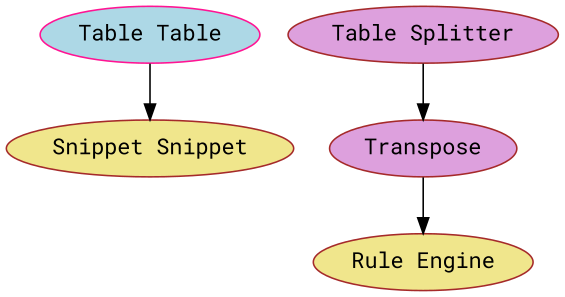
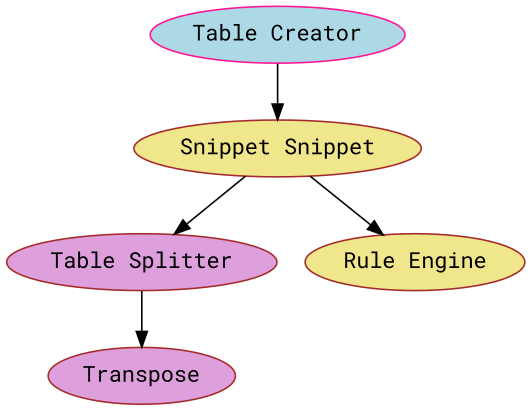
(150, 35) -> (278, 35)
(423, 198) -> (340, 201)
none -> (216, 200)
